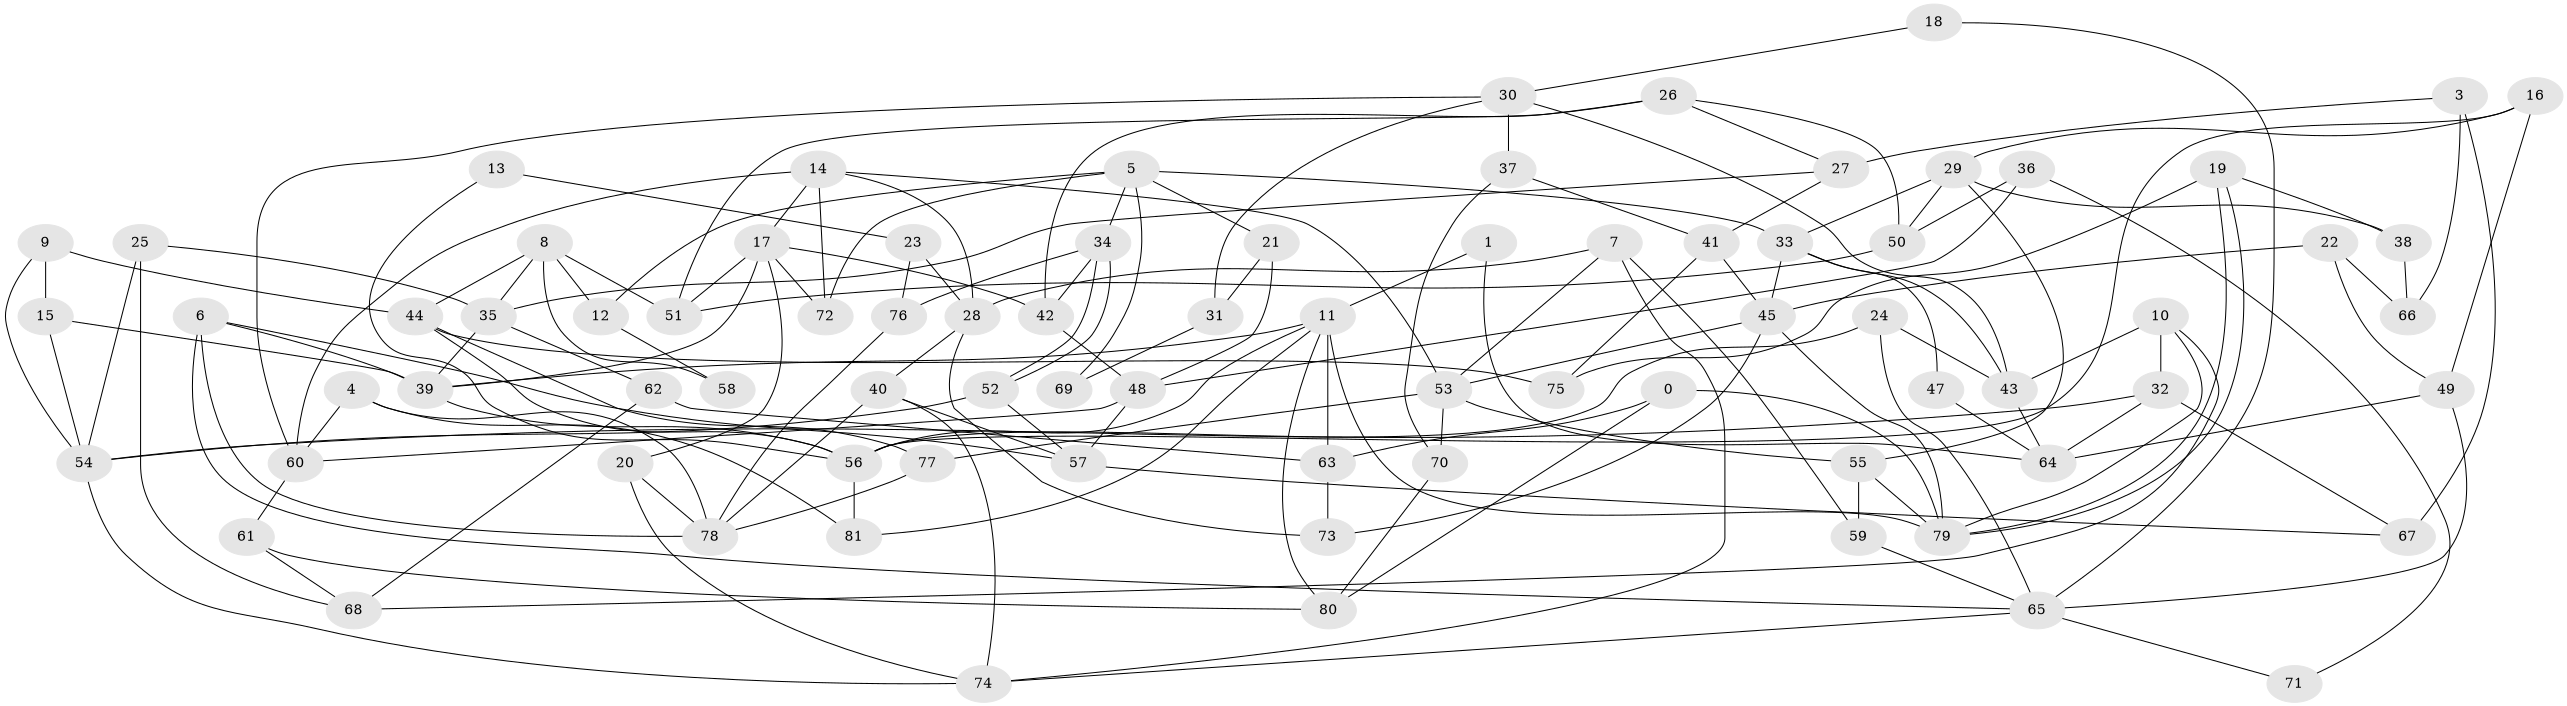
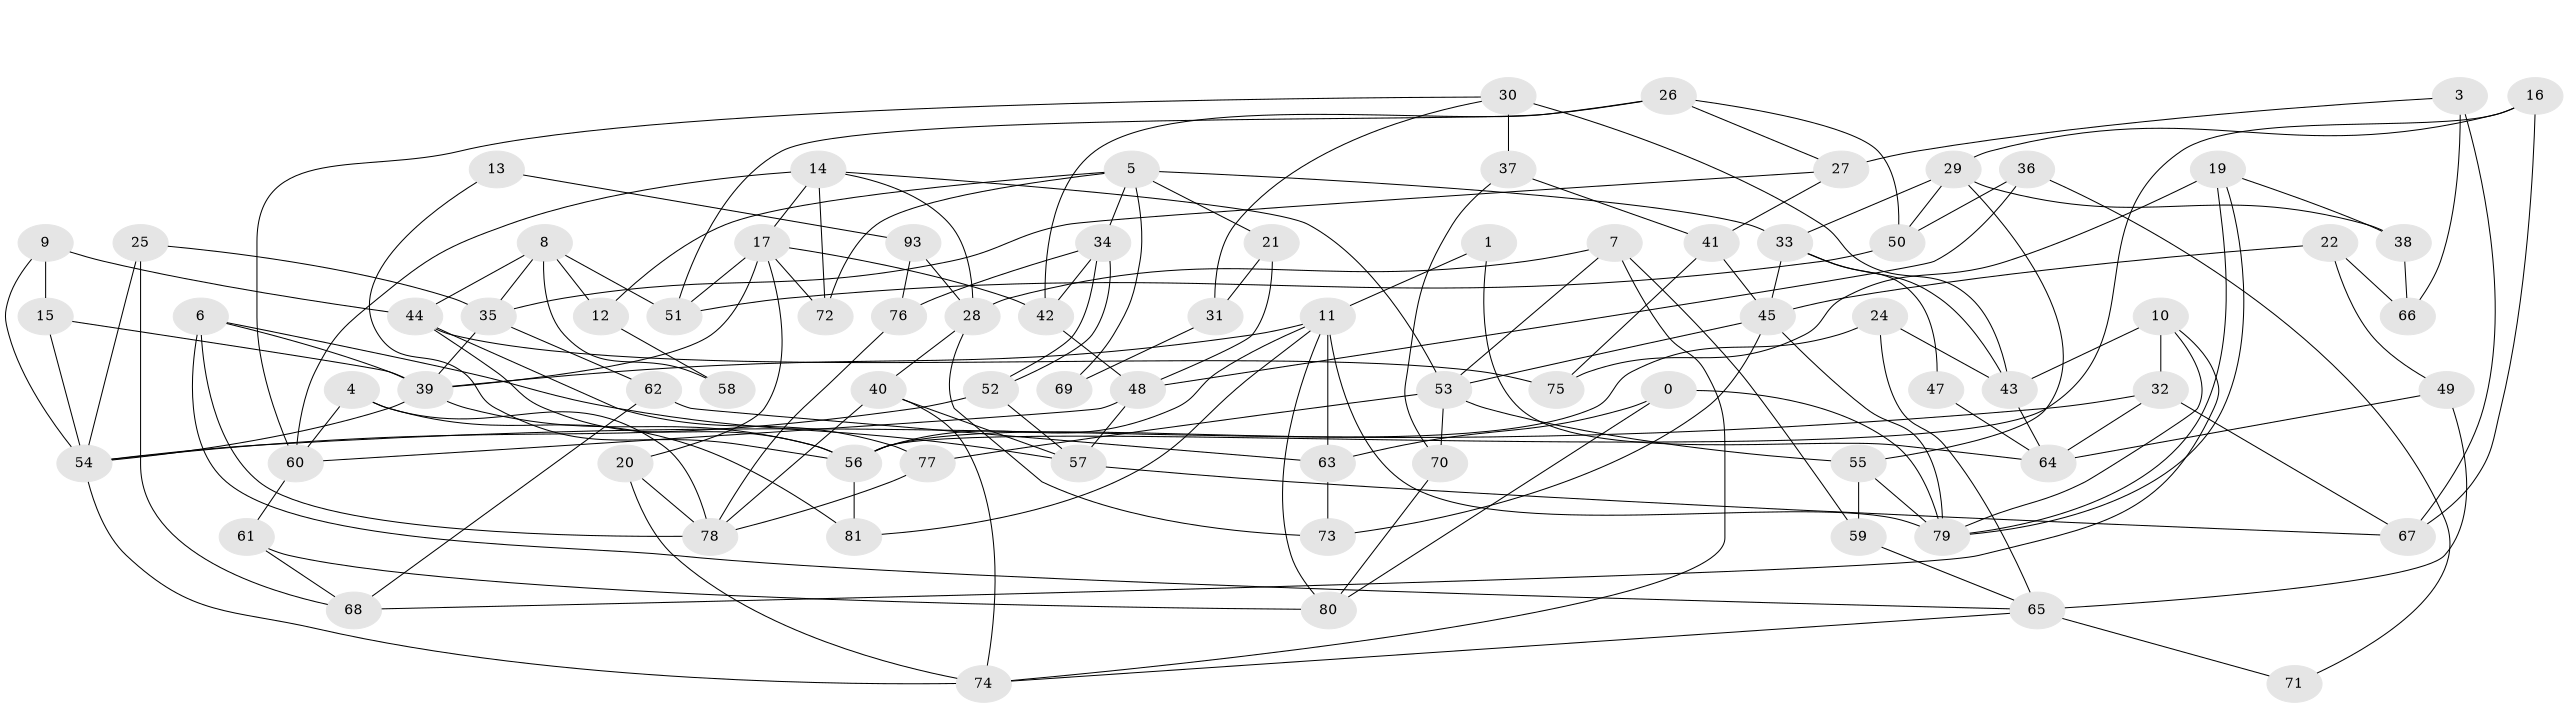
(1934, 22) -> none
(2497, 224) -> (2516, 333)
(913, 243) -> (913, 243)
none -> (267, 438)
